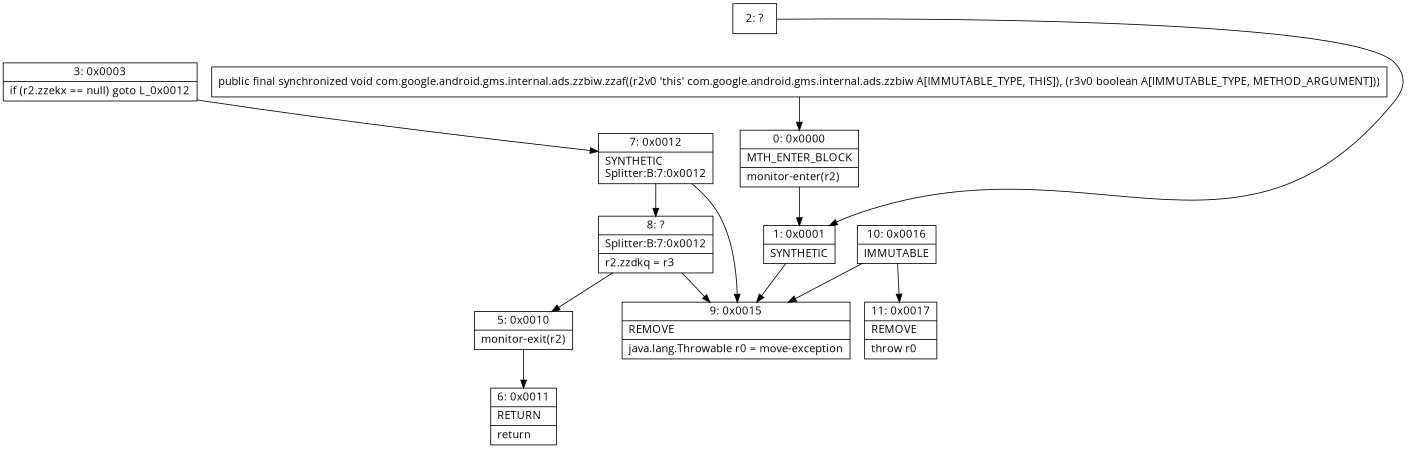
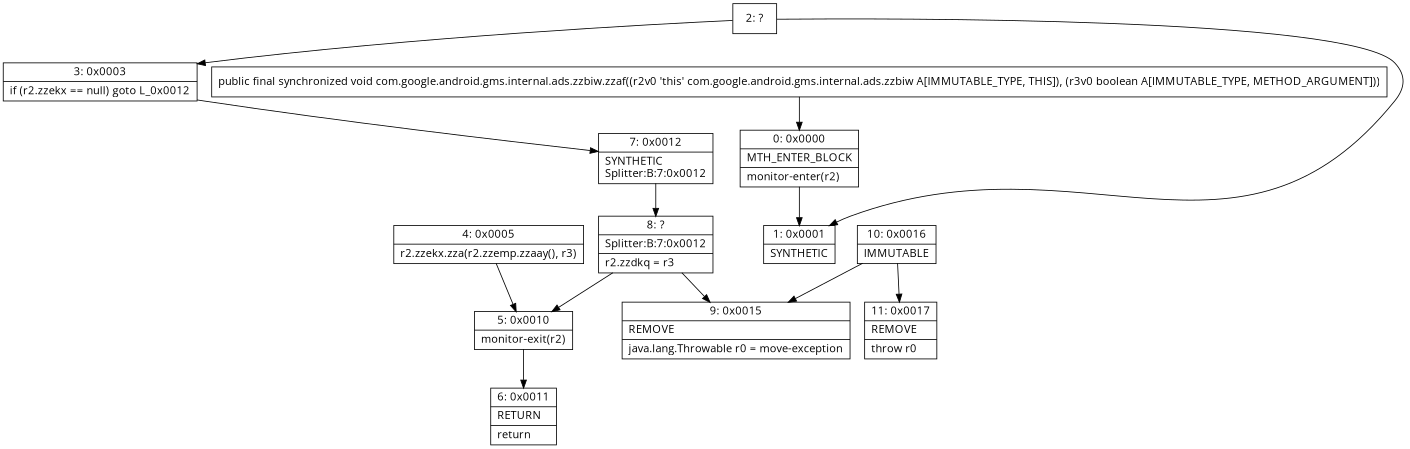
none -> (469, 37)
(727, 233) -> none
none -> (489, 245)
(774, 279) -> none
